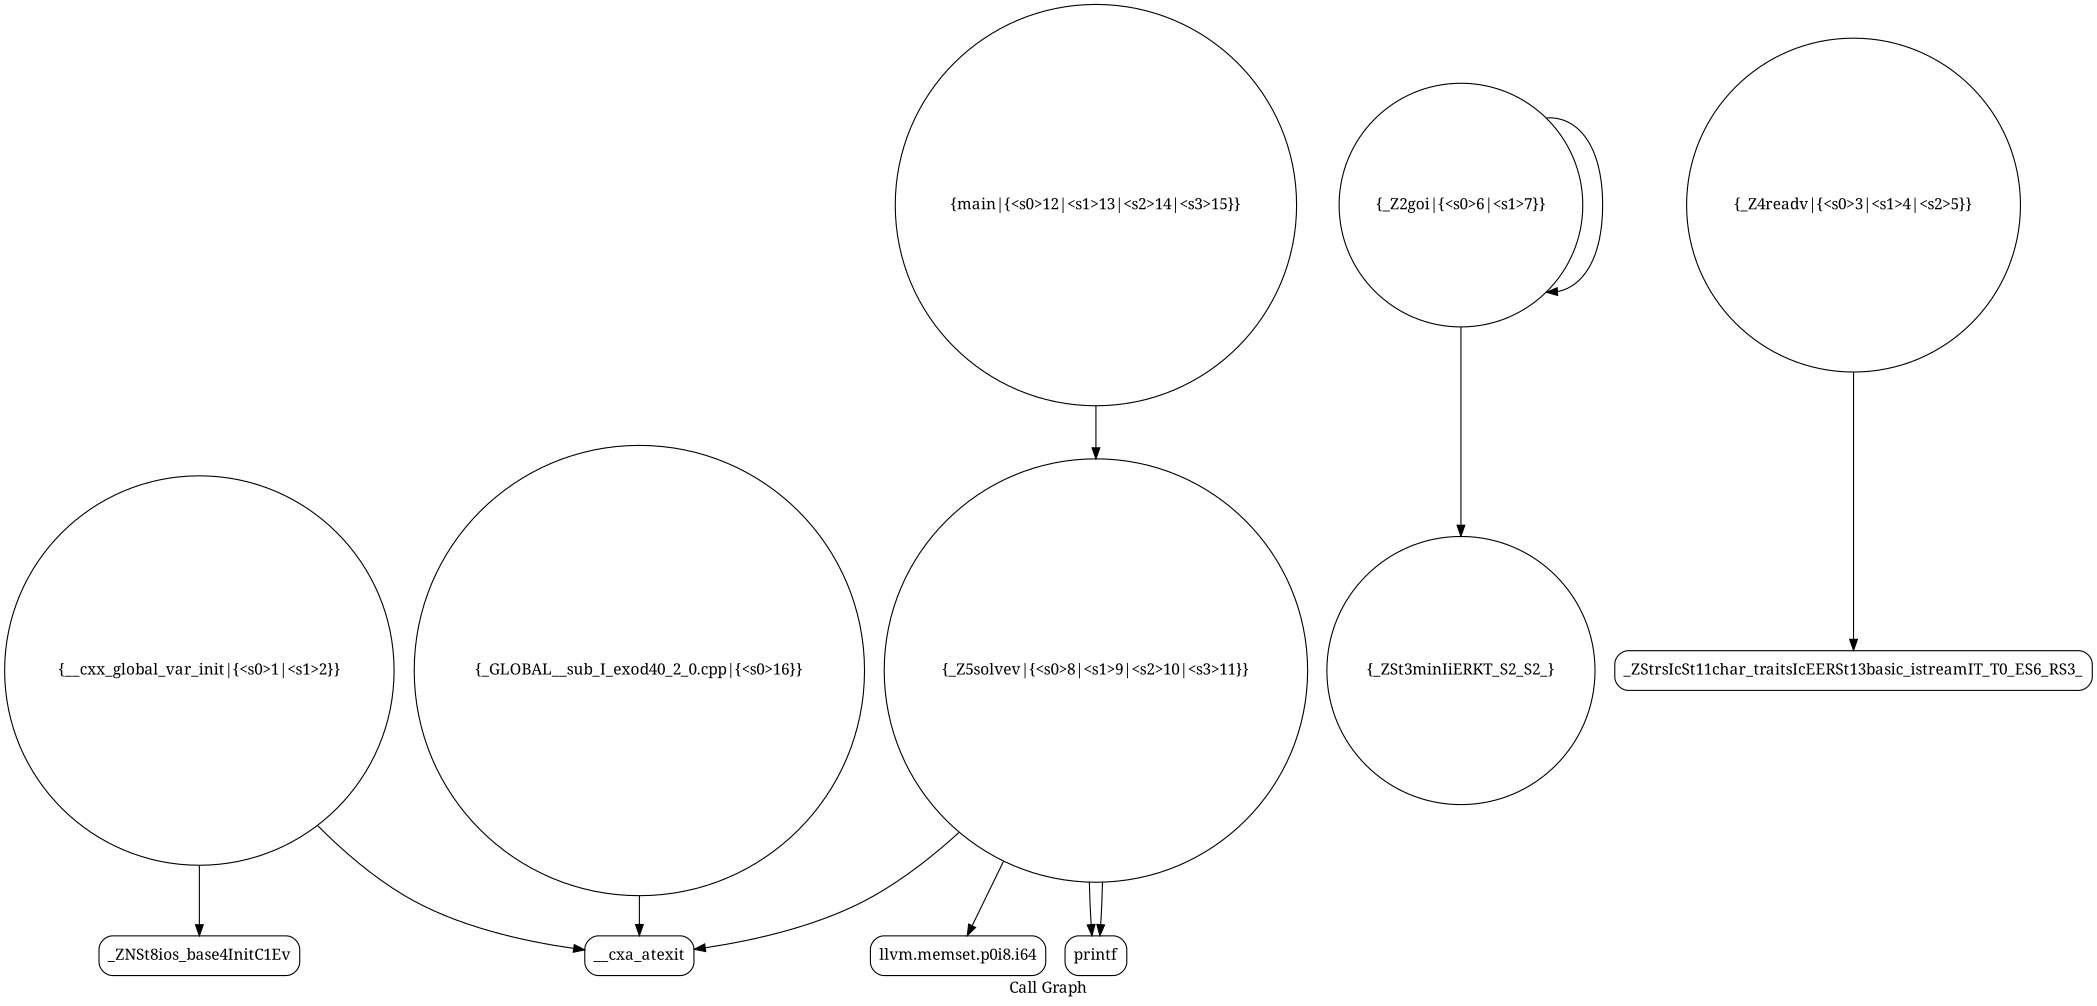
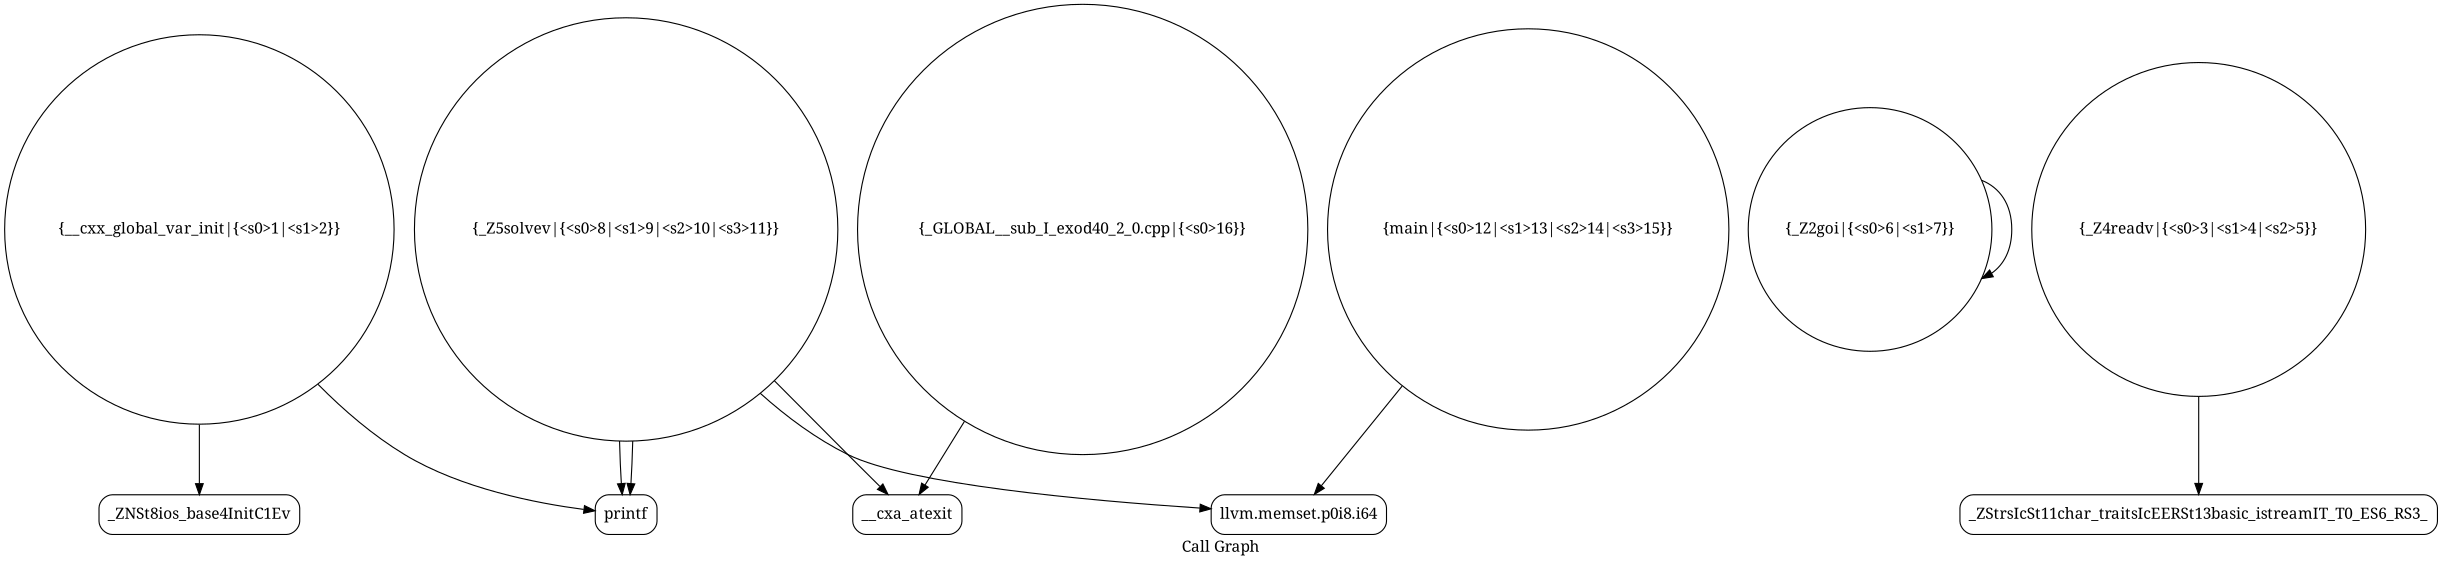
(1096, 427) -> (1362, 436)
(1461, 671) -> none
(434, 911) -> (439, 472)
